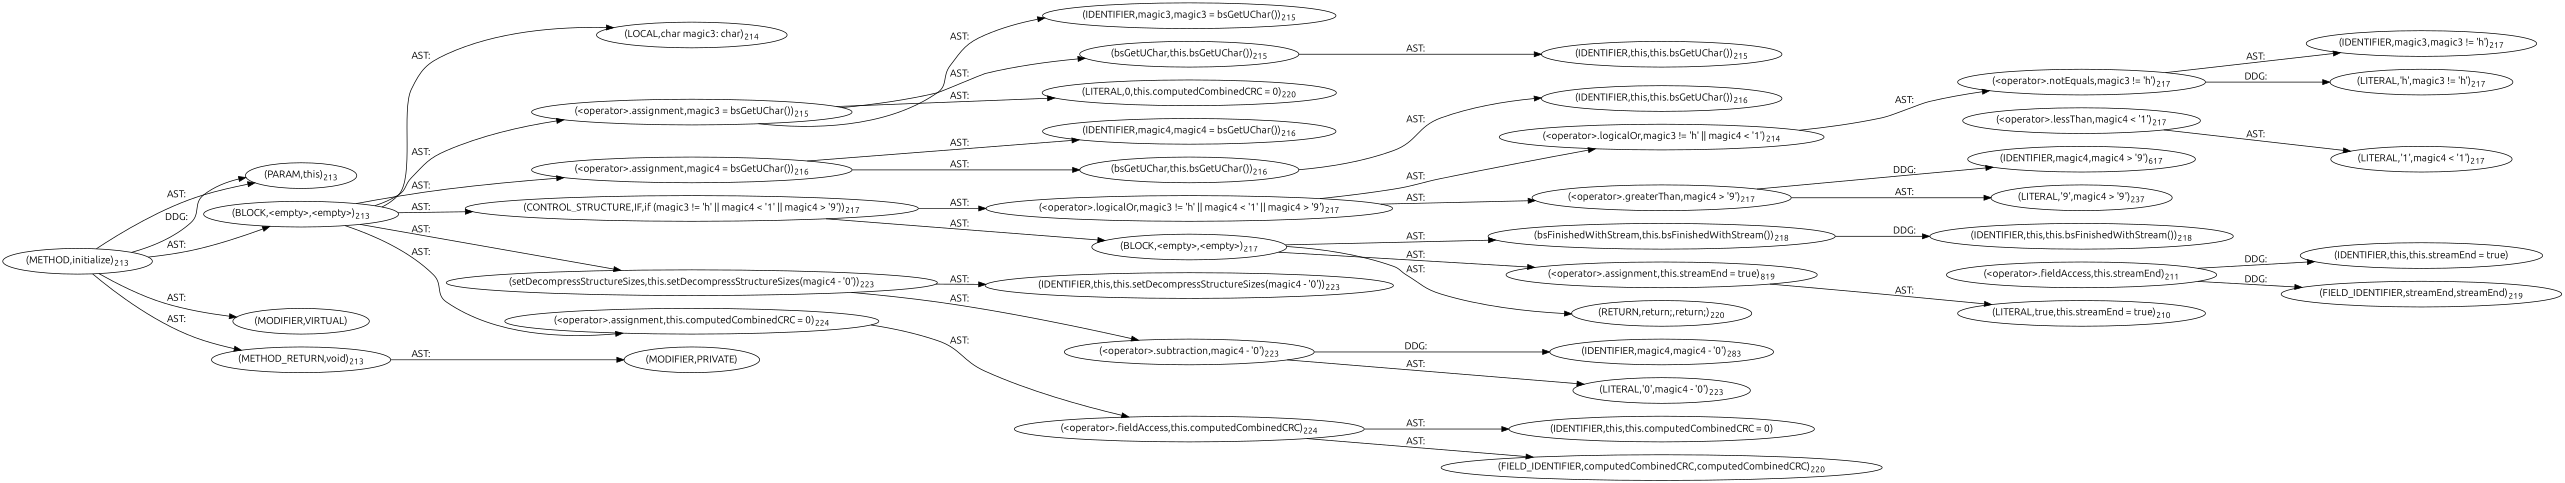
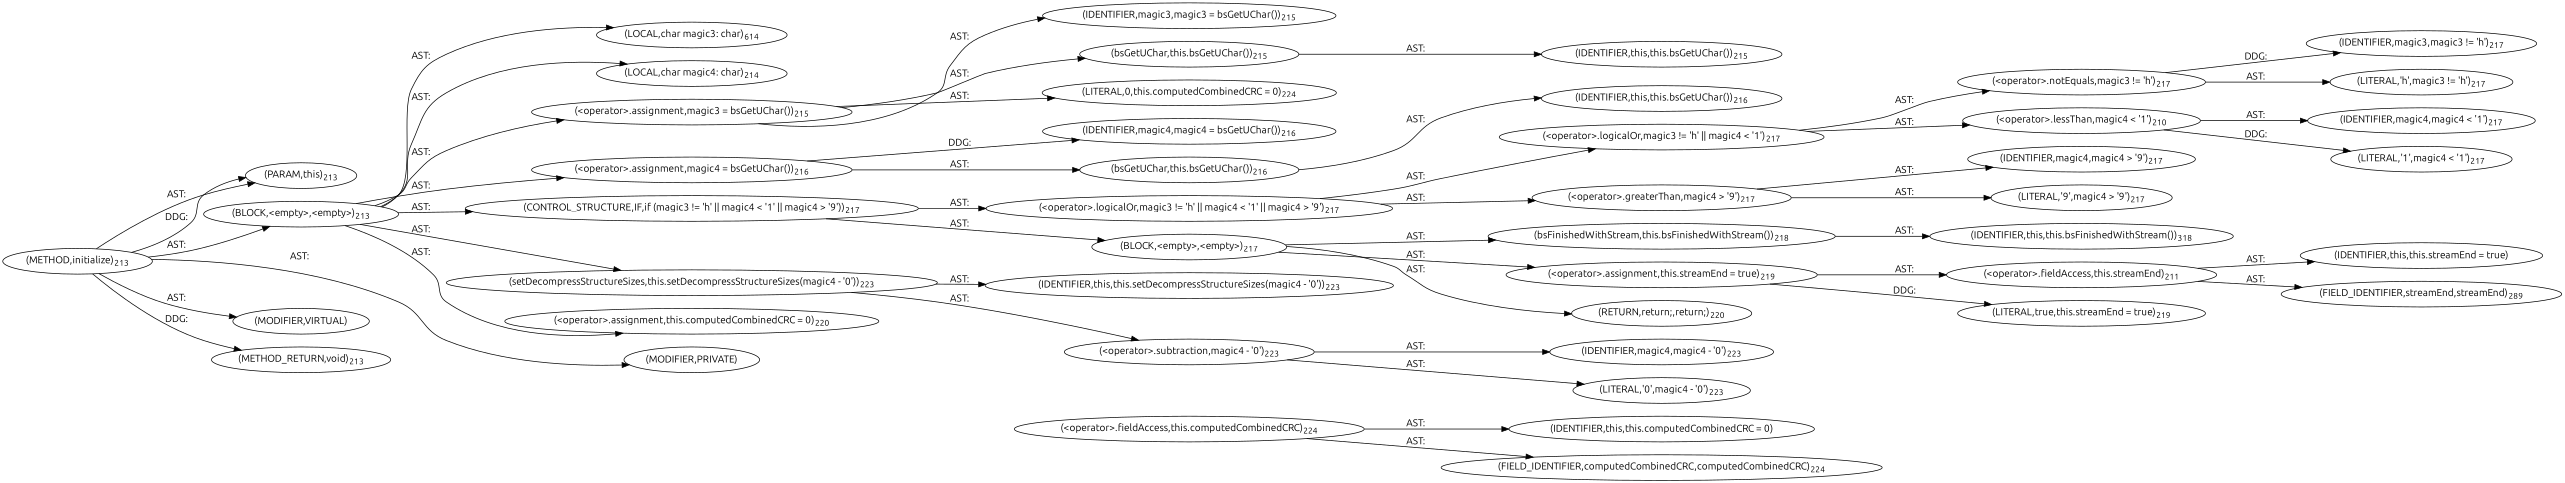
(752, 34) -> (752, 34)
(2257, 57) -> (2257, 57)
none -> (692, 74)
(2257, 77) -> (2257, 77)
(1289, 92) -> (1289, 92)
(2160, 120) -> (2160, 120)
none -> (2421, 121)
none -> (1885, 128)
(2257, 135) -> (2257, 135)
(1773, 136) -> (1773, 136)
(961, 143) -> (961, 143)
(2156, 158) -> (2156, 158)
(1906, 170) -> (1906, 170)
(2138, 197) -> (2138, 197)
(1906, 231) -> (1906, 231)
(2185, 235) -> (2185, 235)
(2257, 259) -> (2257, 259)
(1768, 274) -> (1768, 274)
none -> (1878, 275)
(2257, 279) -> (2257, 279)
(1906, 291) -> (1906, 291)
(2516, 293) -> (2516, 293)
(2164, 312) -> (2164, 312)
(178, 319) -> (178, 319)
(822, 320) -> (822, 320)
(1417, 347) -> (1417, 347)
(1734, 351) -> (1734, 351)
(504, 360) -> (393, 300)
(994, 375) -> none
(1818, 467) -> (1818, 467)
